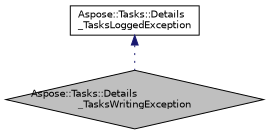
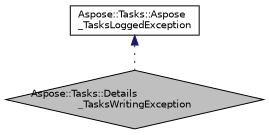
(135, 21) -> (135, 21)
